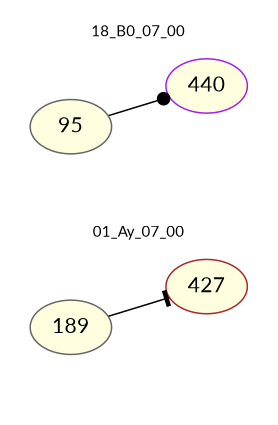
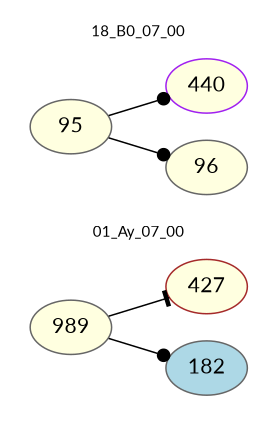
none -> (207, 167)
(71, 327) -> (71, 327)
none -> (207, 368)
